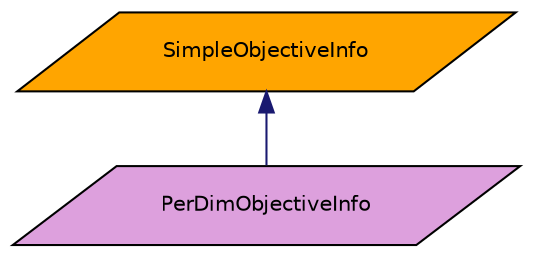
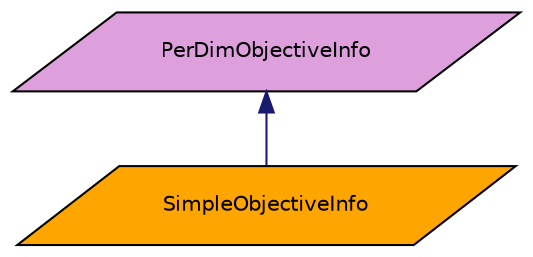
(266, 139) -> (266, 139)
